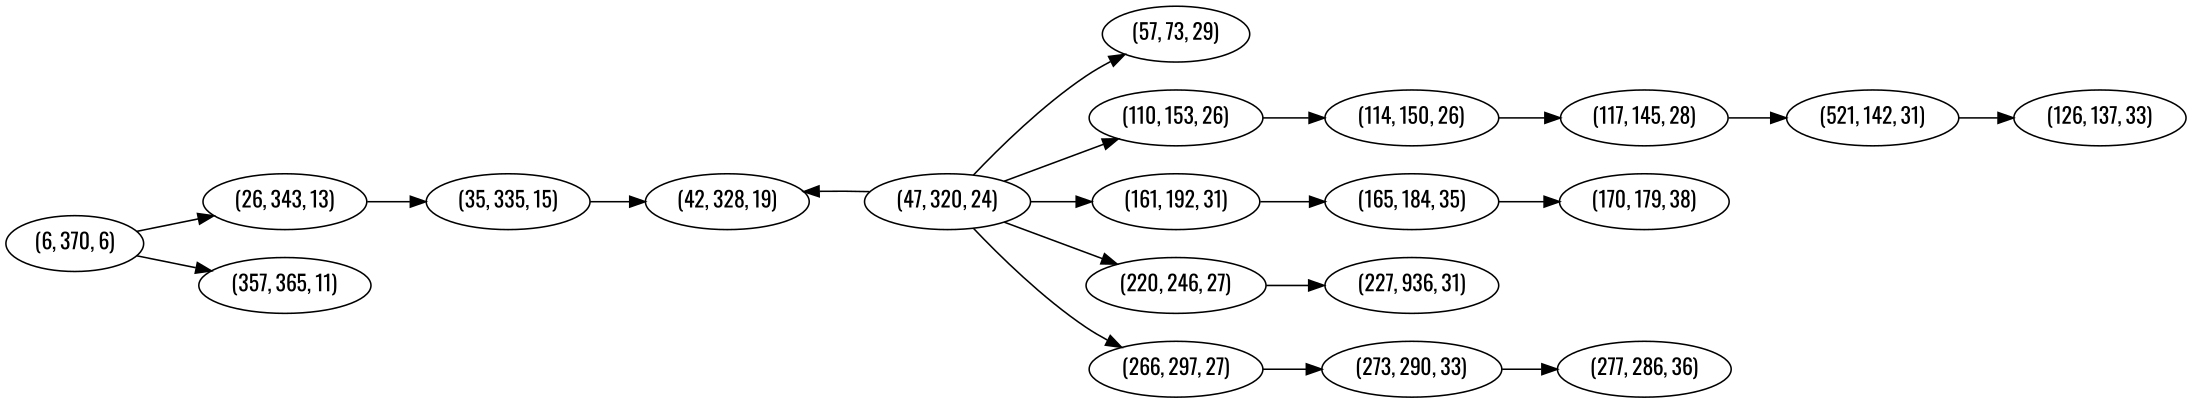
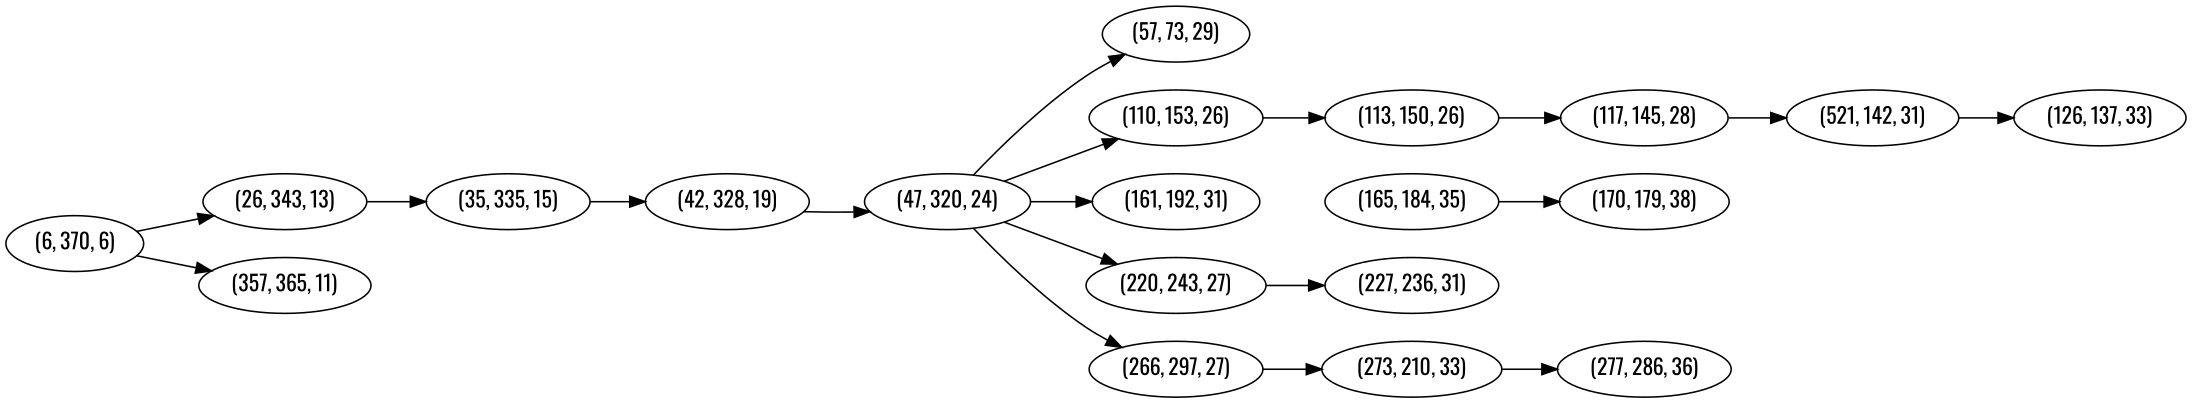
(1412, 118) -> (1412, 118)
(845, 191) -> (829, 212)
(1285, 202) -> none
(1176, 285) -> (1176, 285)
(1412, 285) -> (1412, 285)
(1412, 369) -> (1412, 369)
